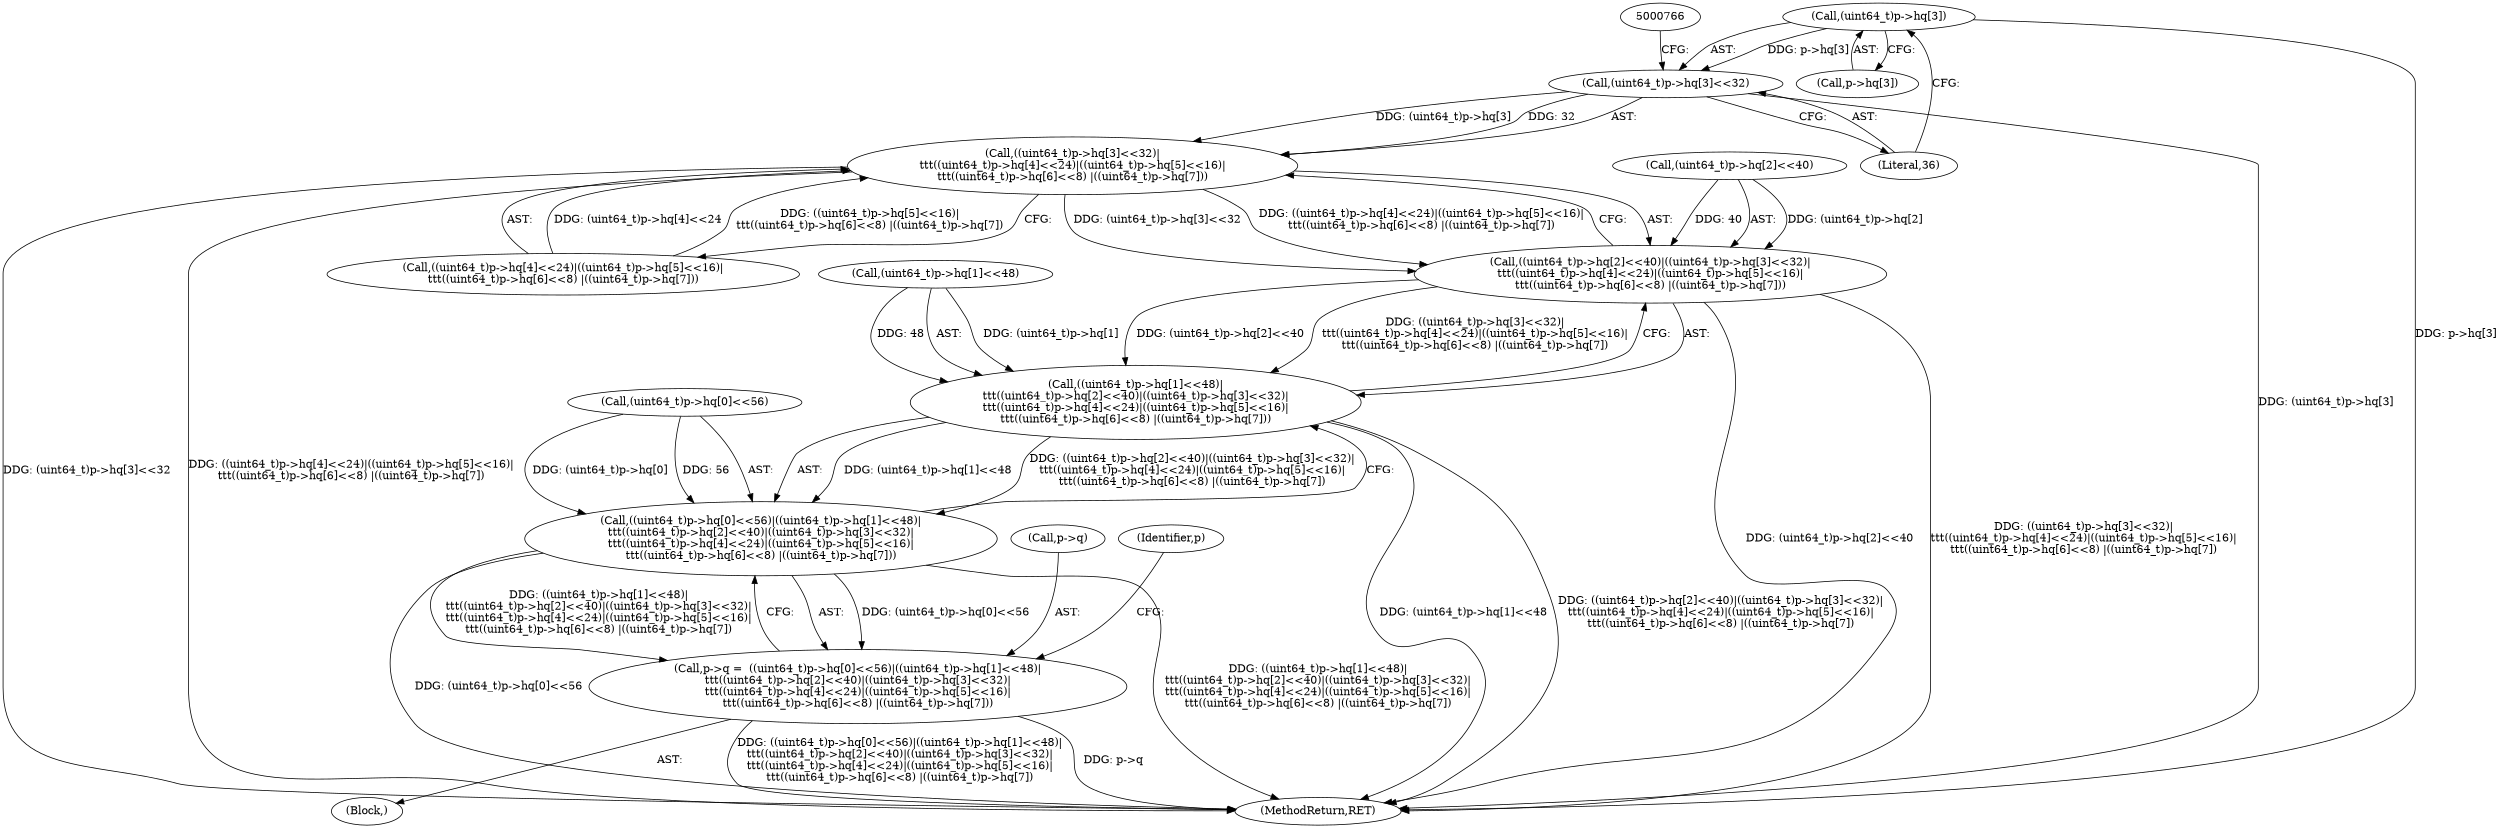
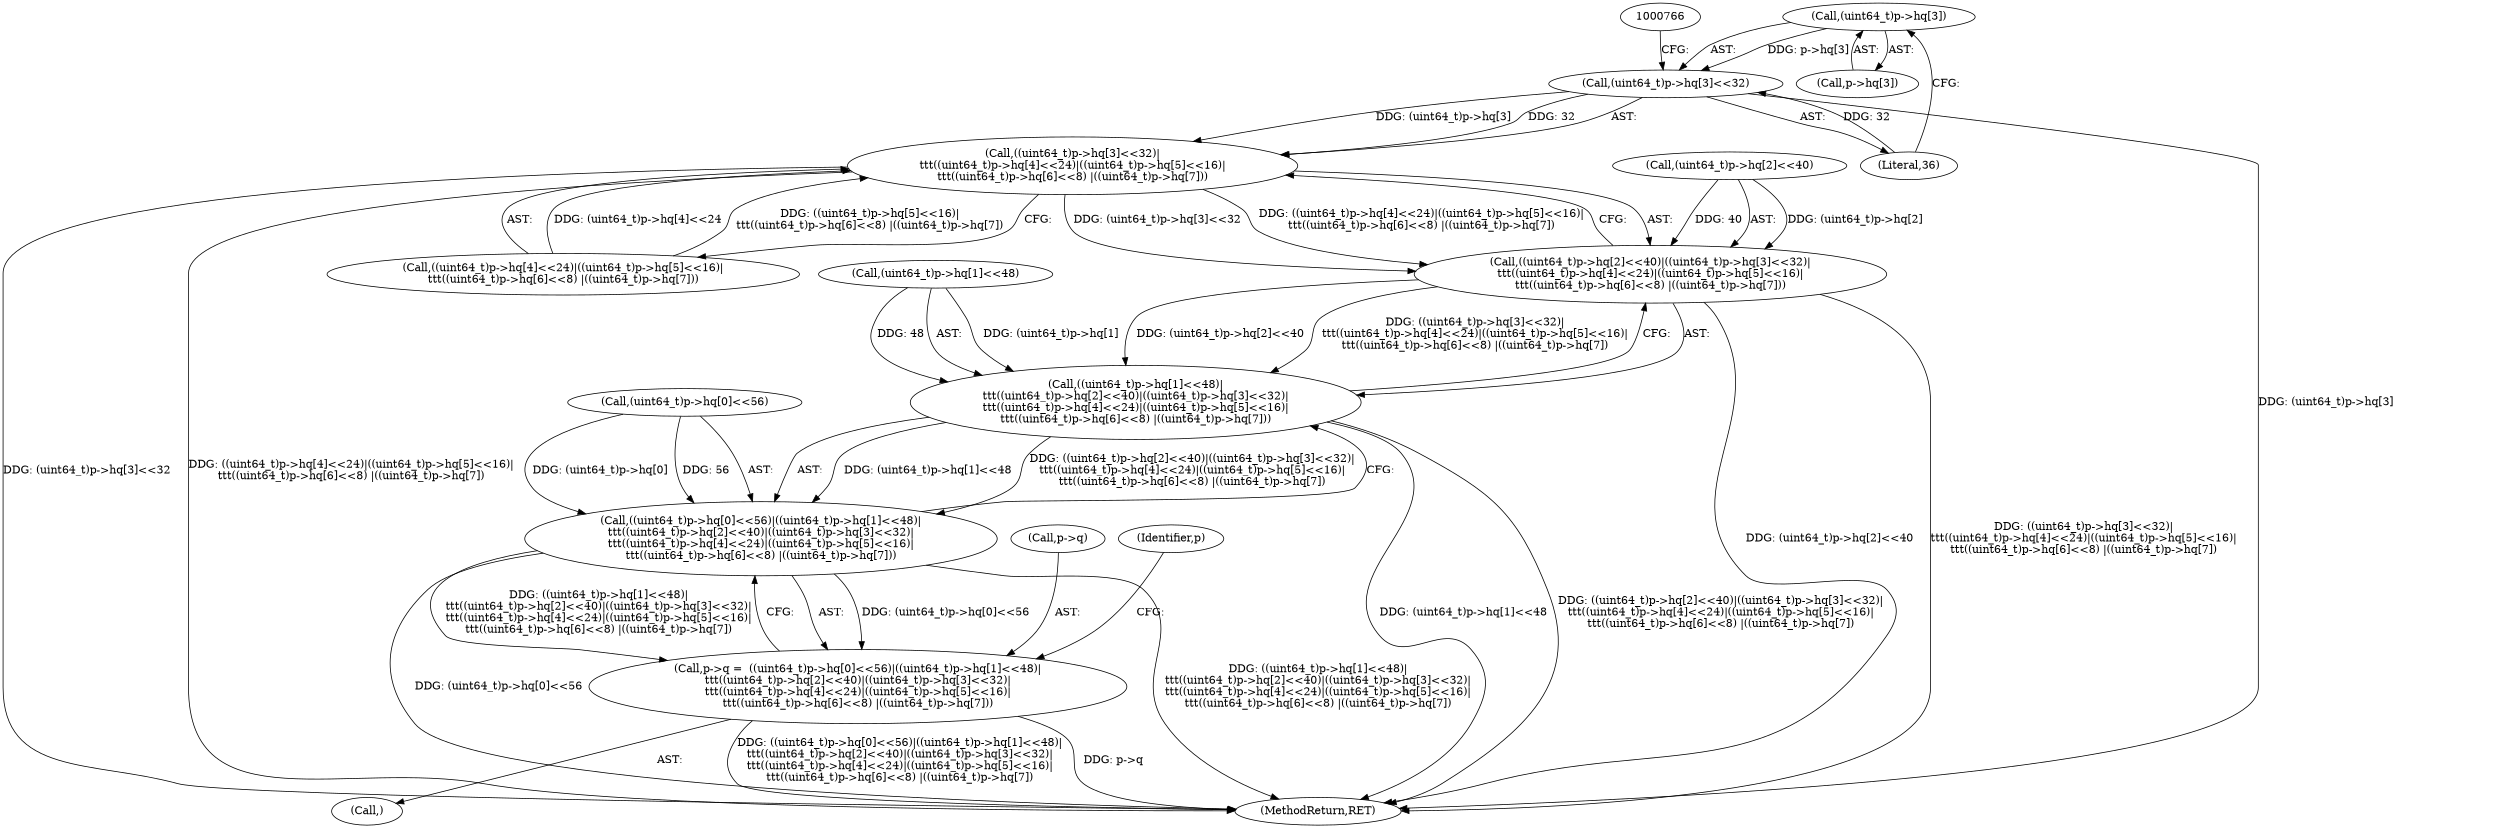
(1660, 17) -> (1660, 17)
(1903, 50) -> (1903, 50)
(1815, 117) -> (1815, 117)
(1867, 117) -> (1867, 117)
(2415, 673) -> none
(367, 811) -> (367, 811)
